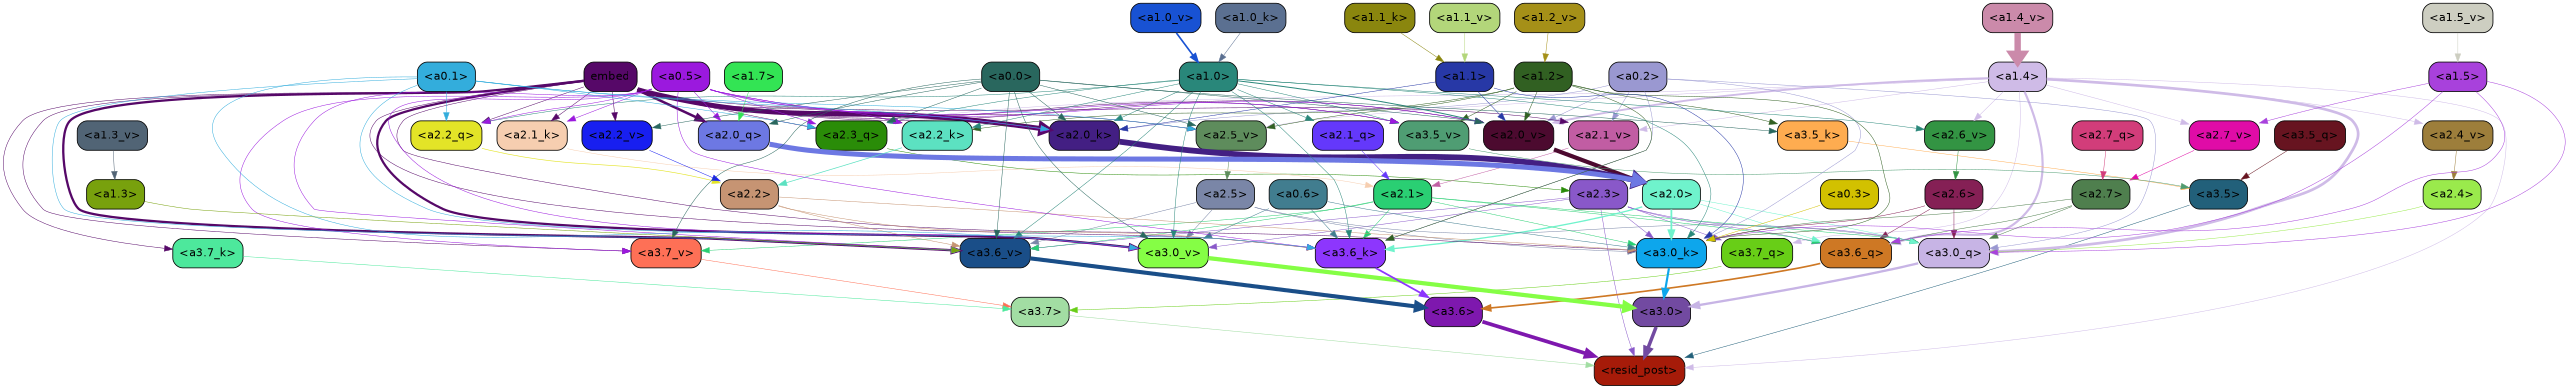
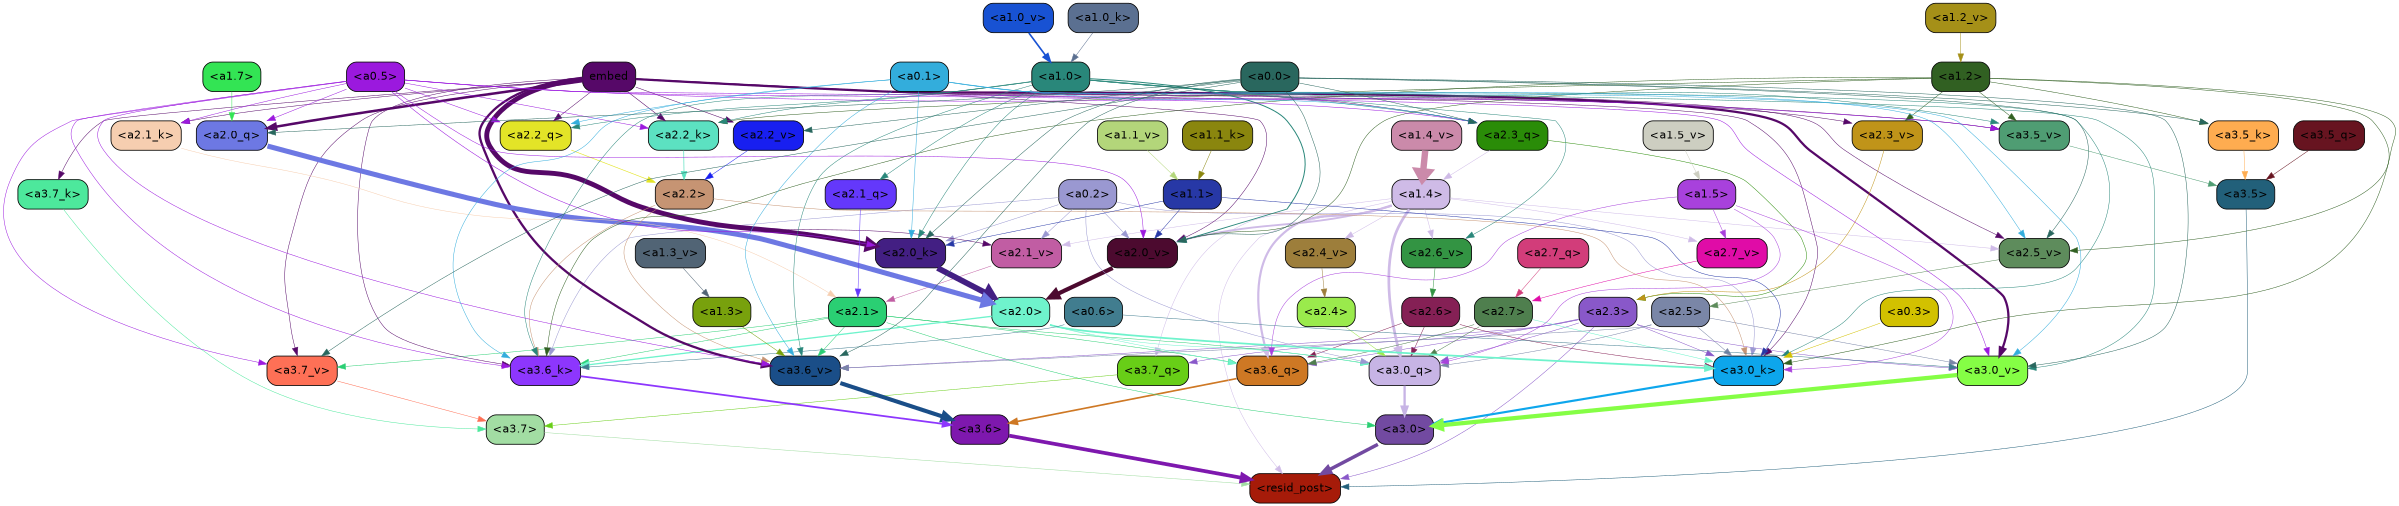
(1387, 96) -> (1470, 163)
none -> (1887, 136)
(1902, 217) -> (1619, 340)
(1530, 222) -> (1124, 388)
(1477, 227) -> none
